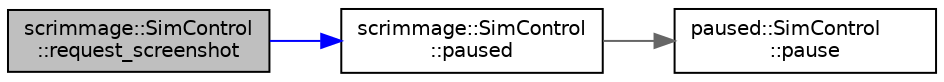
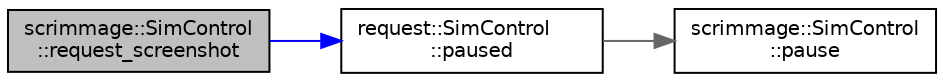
(472, 41) -> (472, 41)
(805, 41) -> (805, 41)
